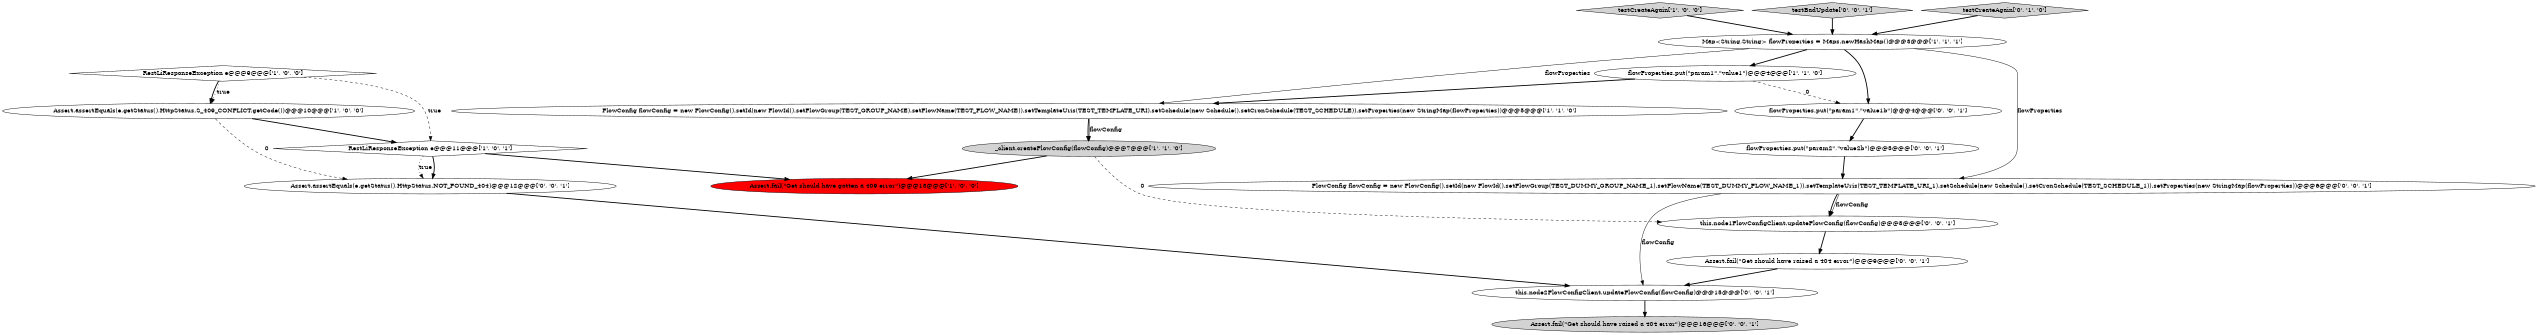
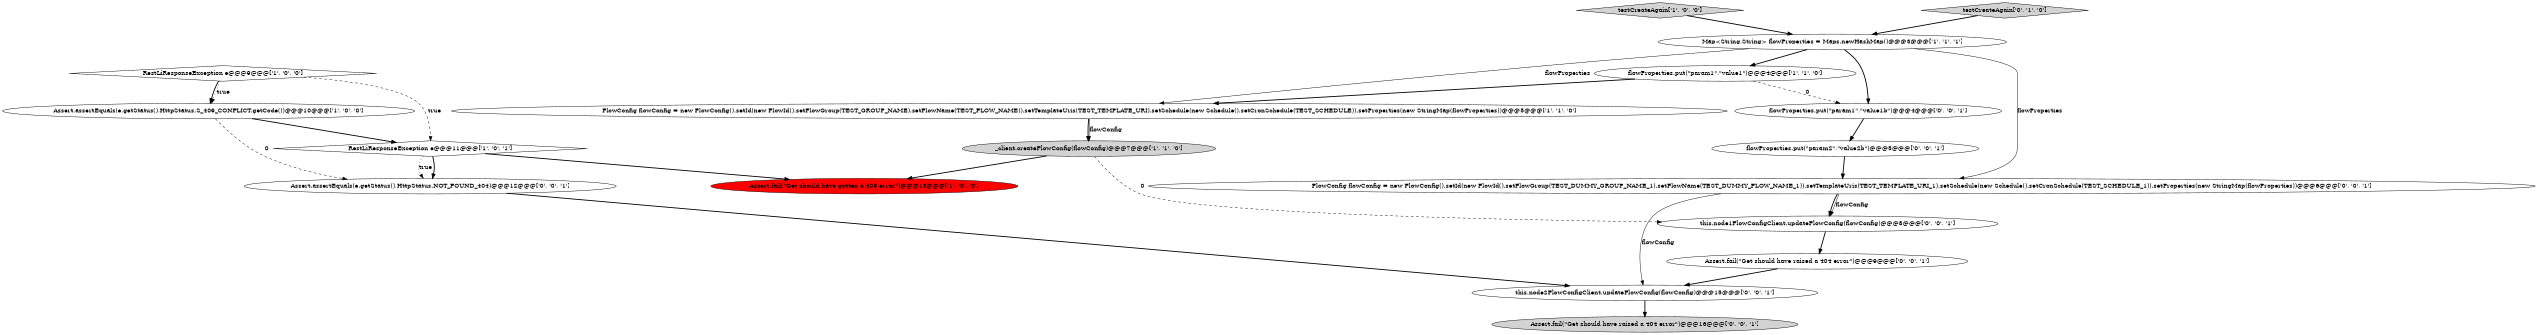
(1832, 10) -> none
